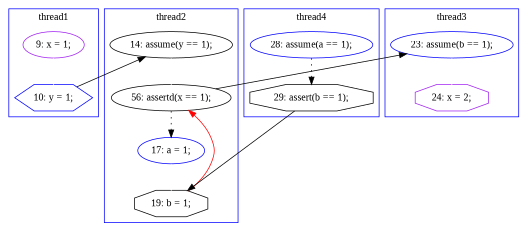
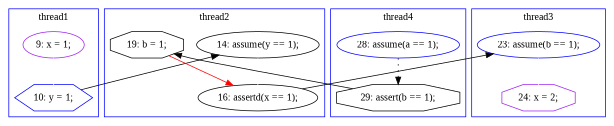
(171, 98) -> (258, 98)
(171, 151) -> none
